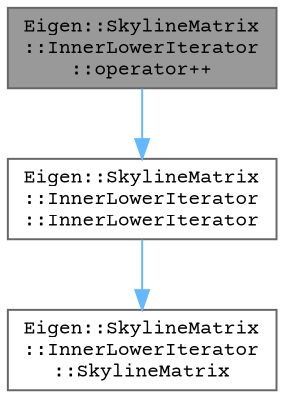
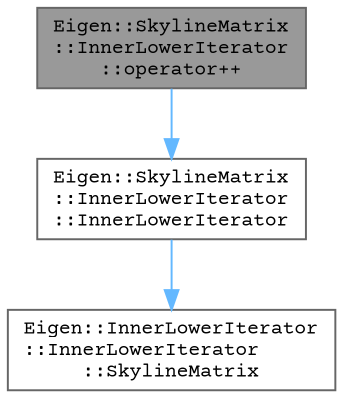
(142, 350) -> (172, 350)
